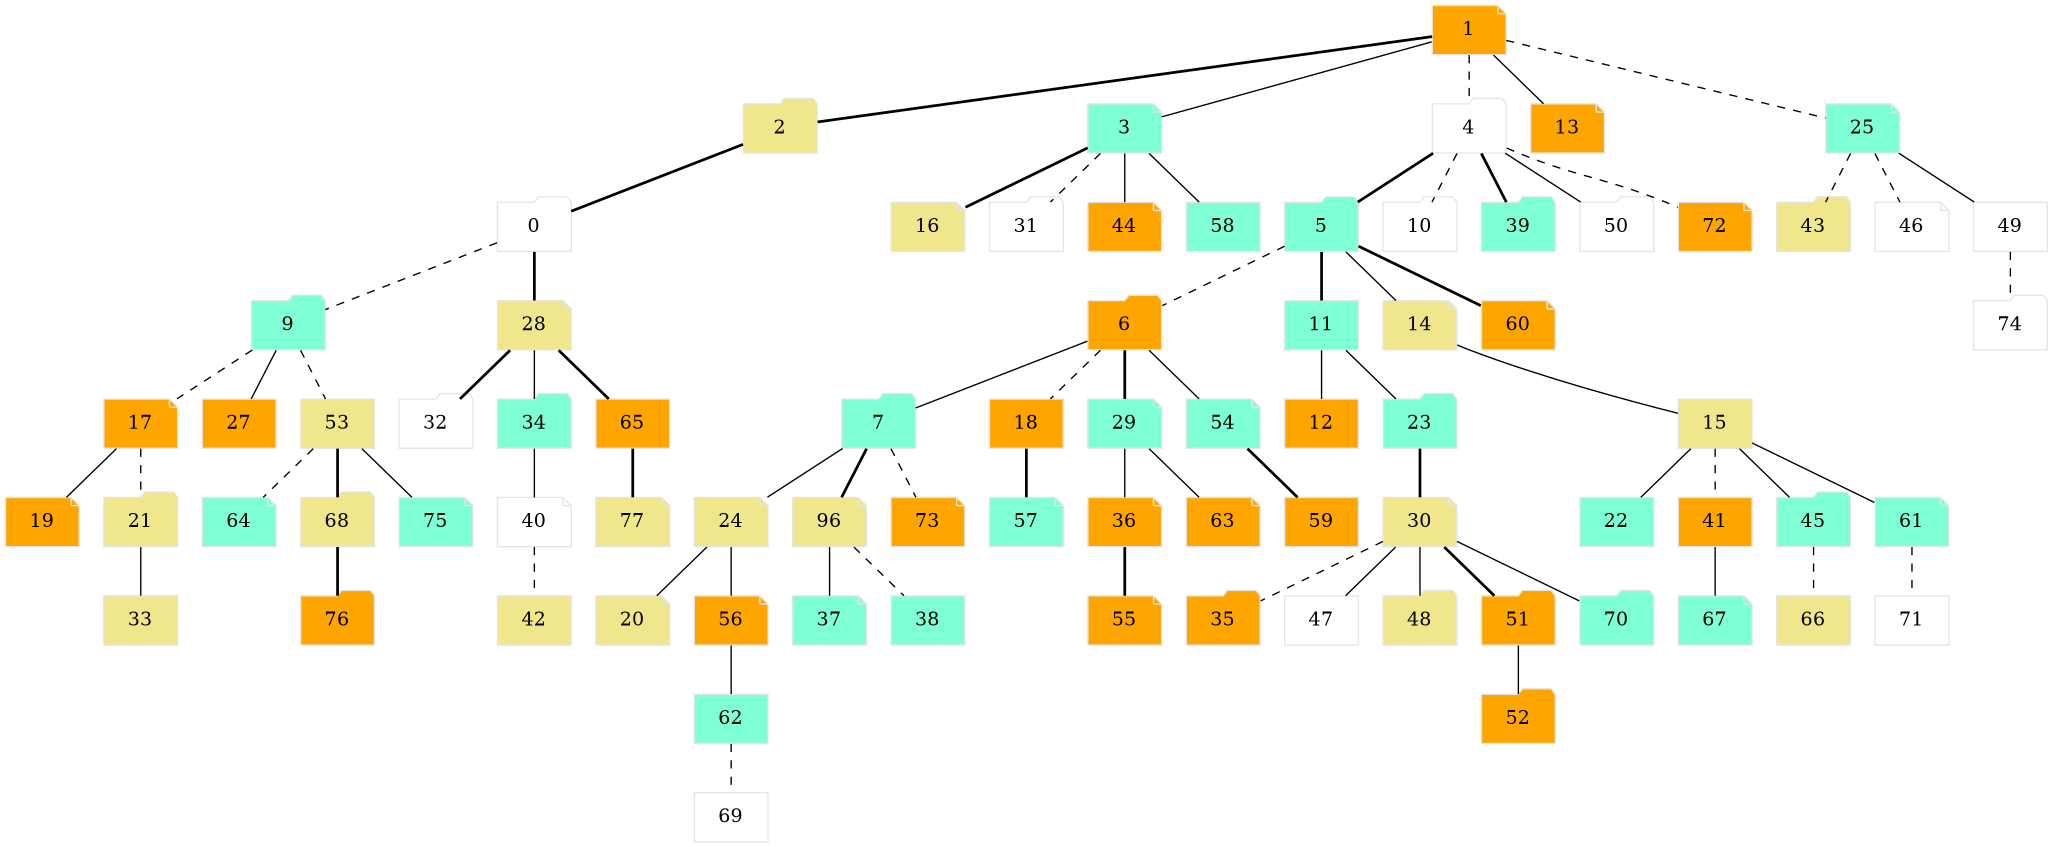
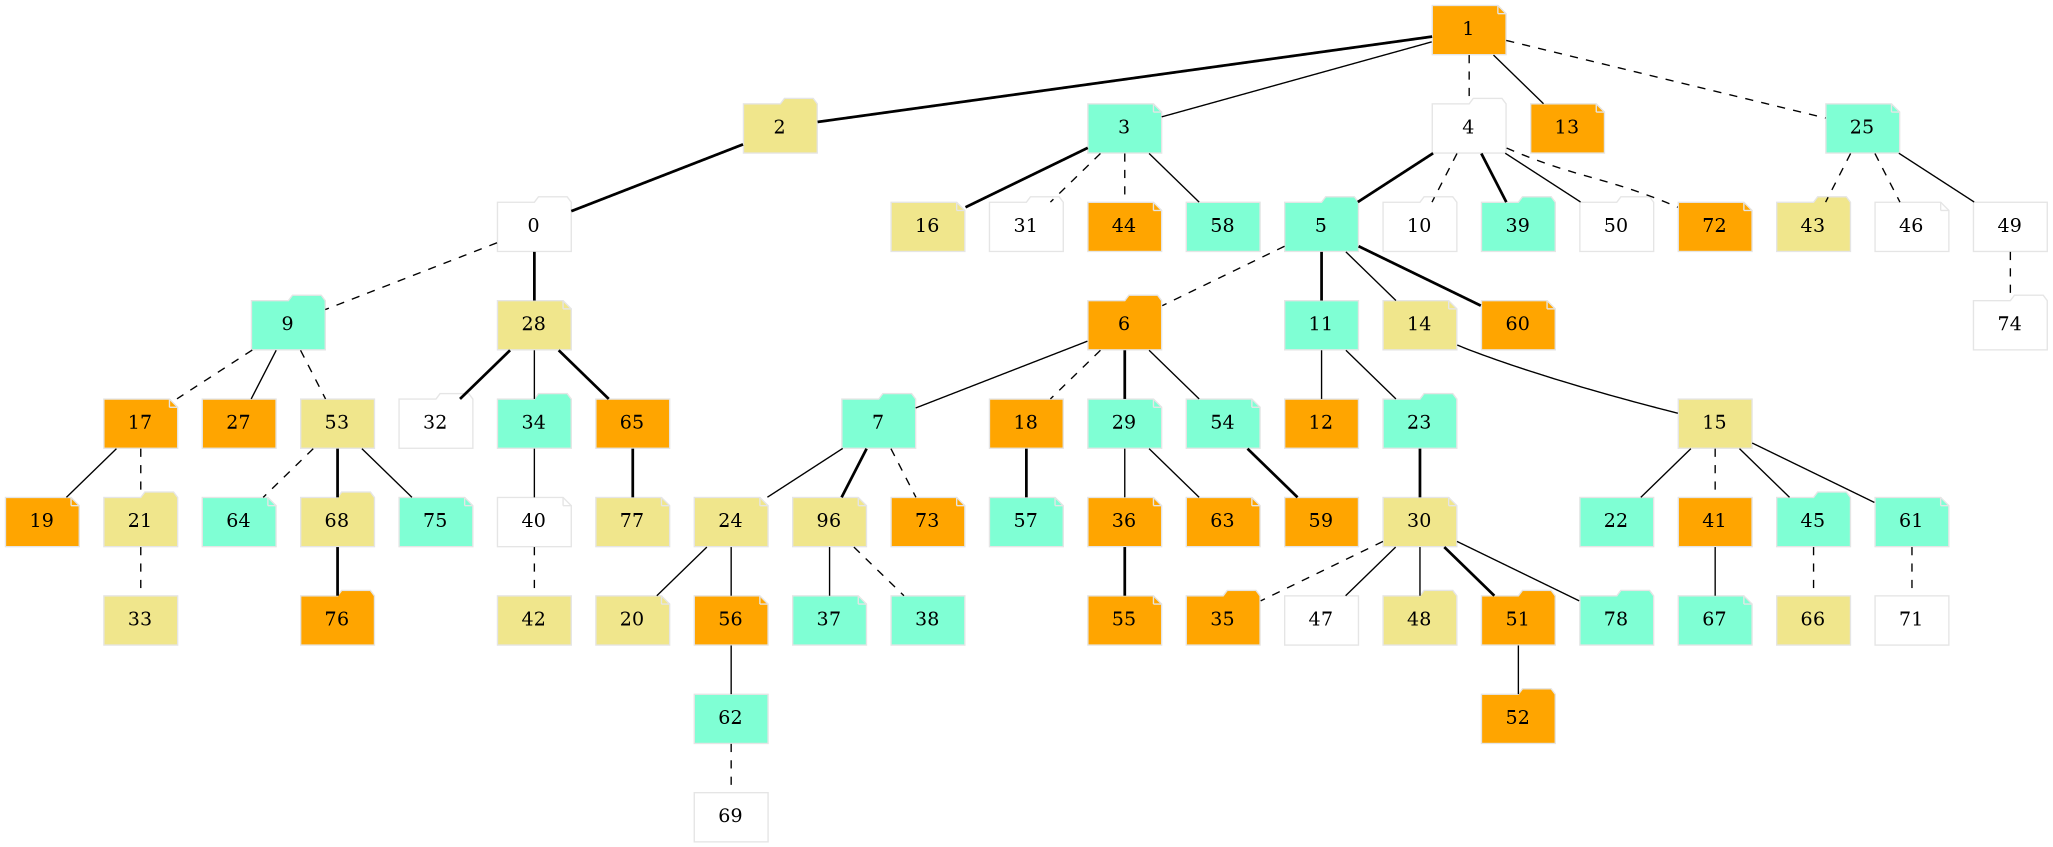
(1125, 178) -> (1125, 178)
(141, 571) -> (141, 571)
(1617, 620) -> (1617, 620)
